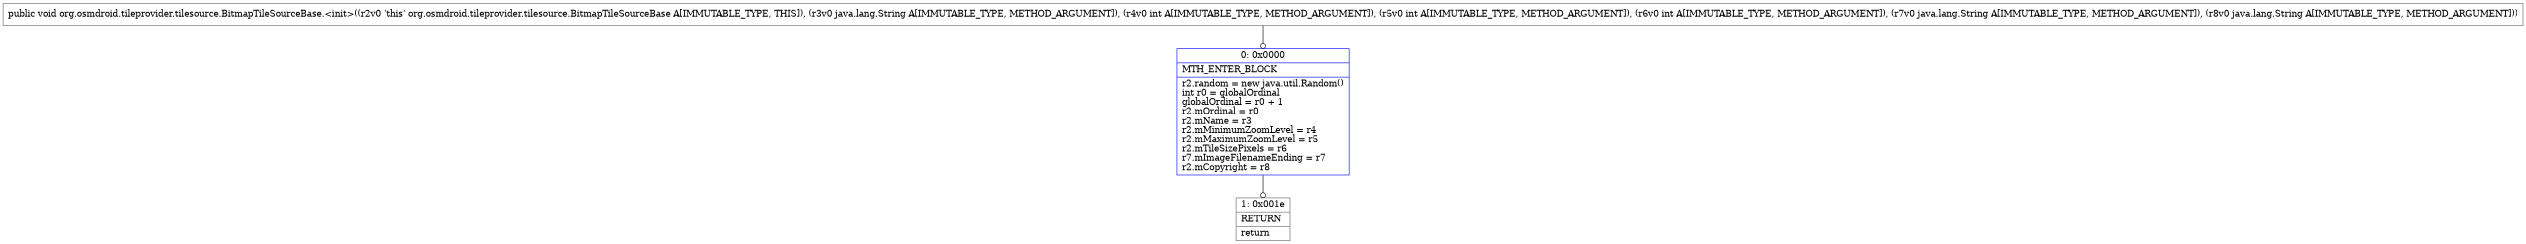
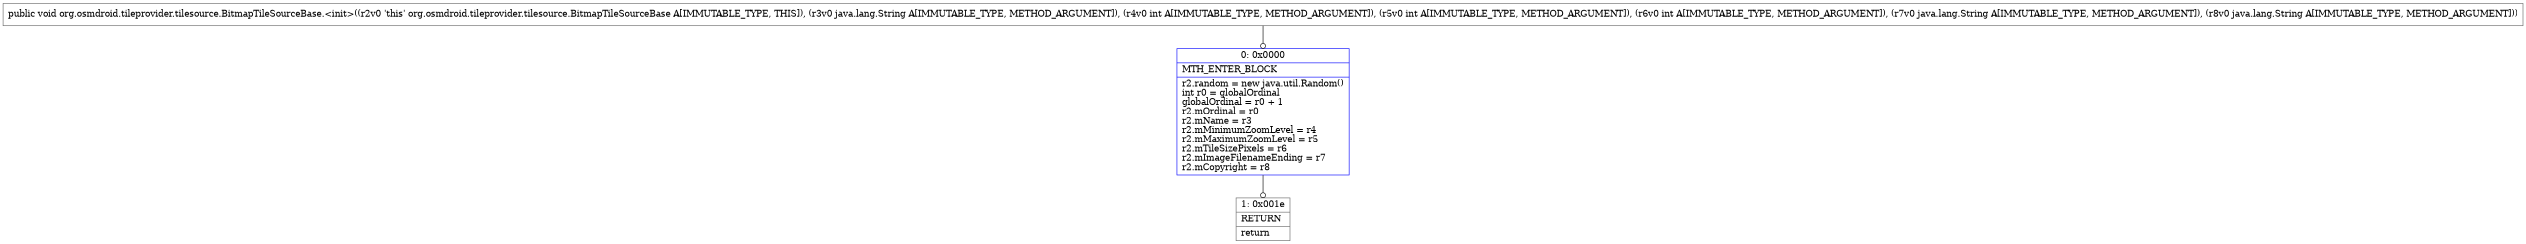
(1254, 158) -> (1254, 158)
